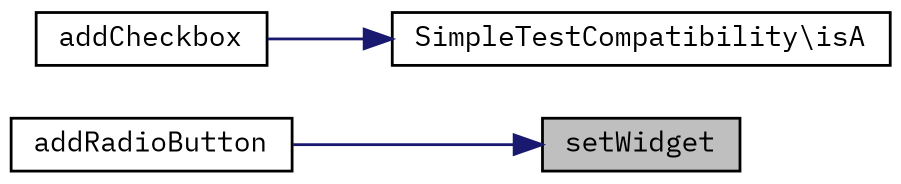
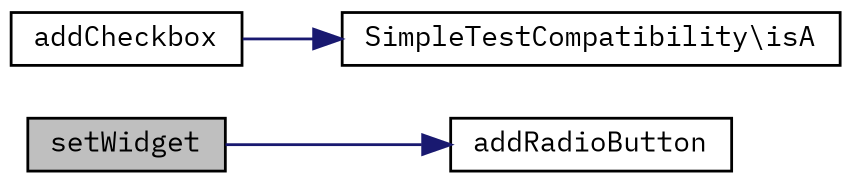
(404, 145) -> (324, 145)
